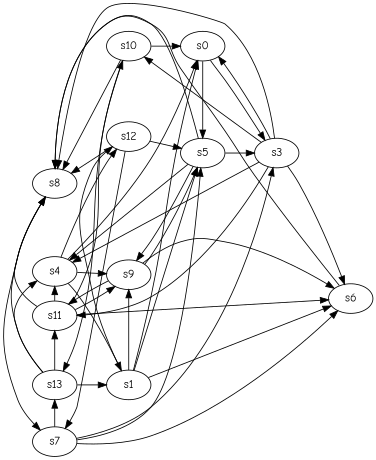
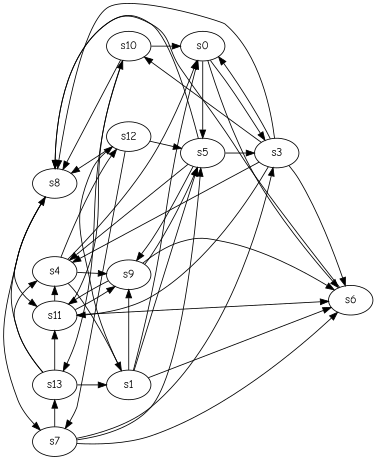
none -> (237, 139)
(17, 285) -> (20, 249)
